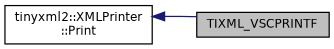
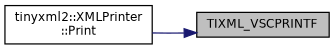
(181, 16) -> (168, 33)
